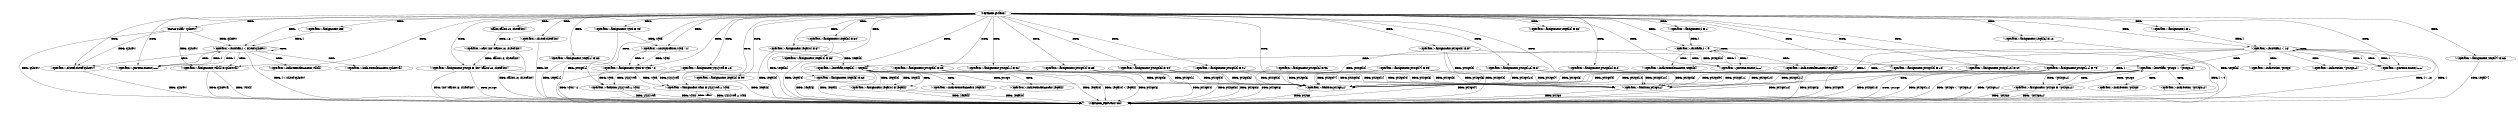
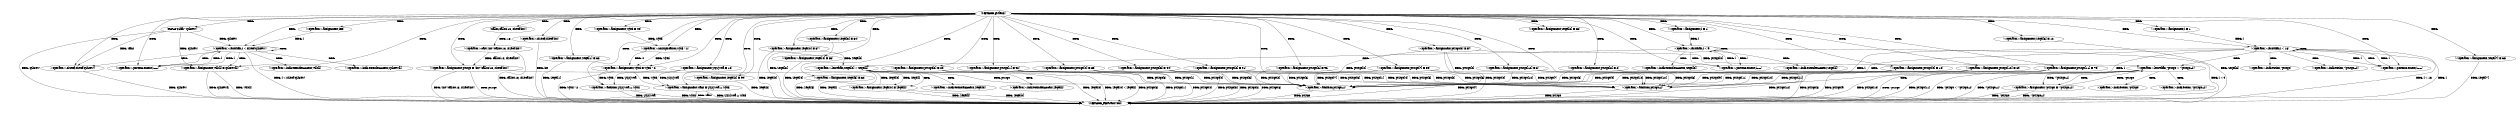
none -> (1166, 15)
none -> (1266, 20)
(127, 49) -> (127, 49)
(765, 102) -> (1143, 81)
